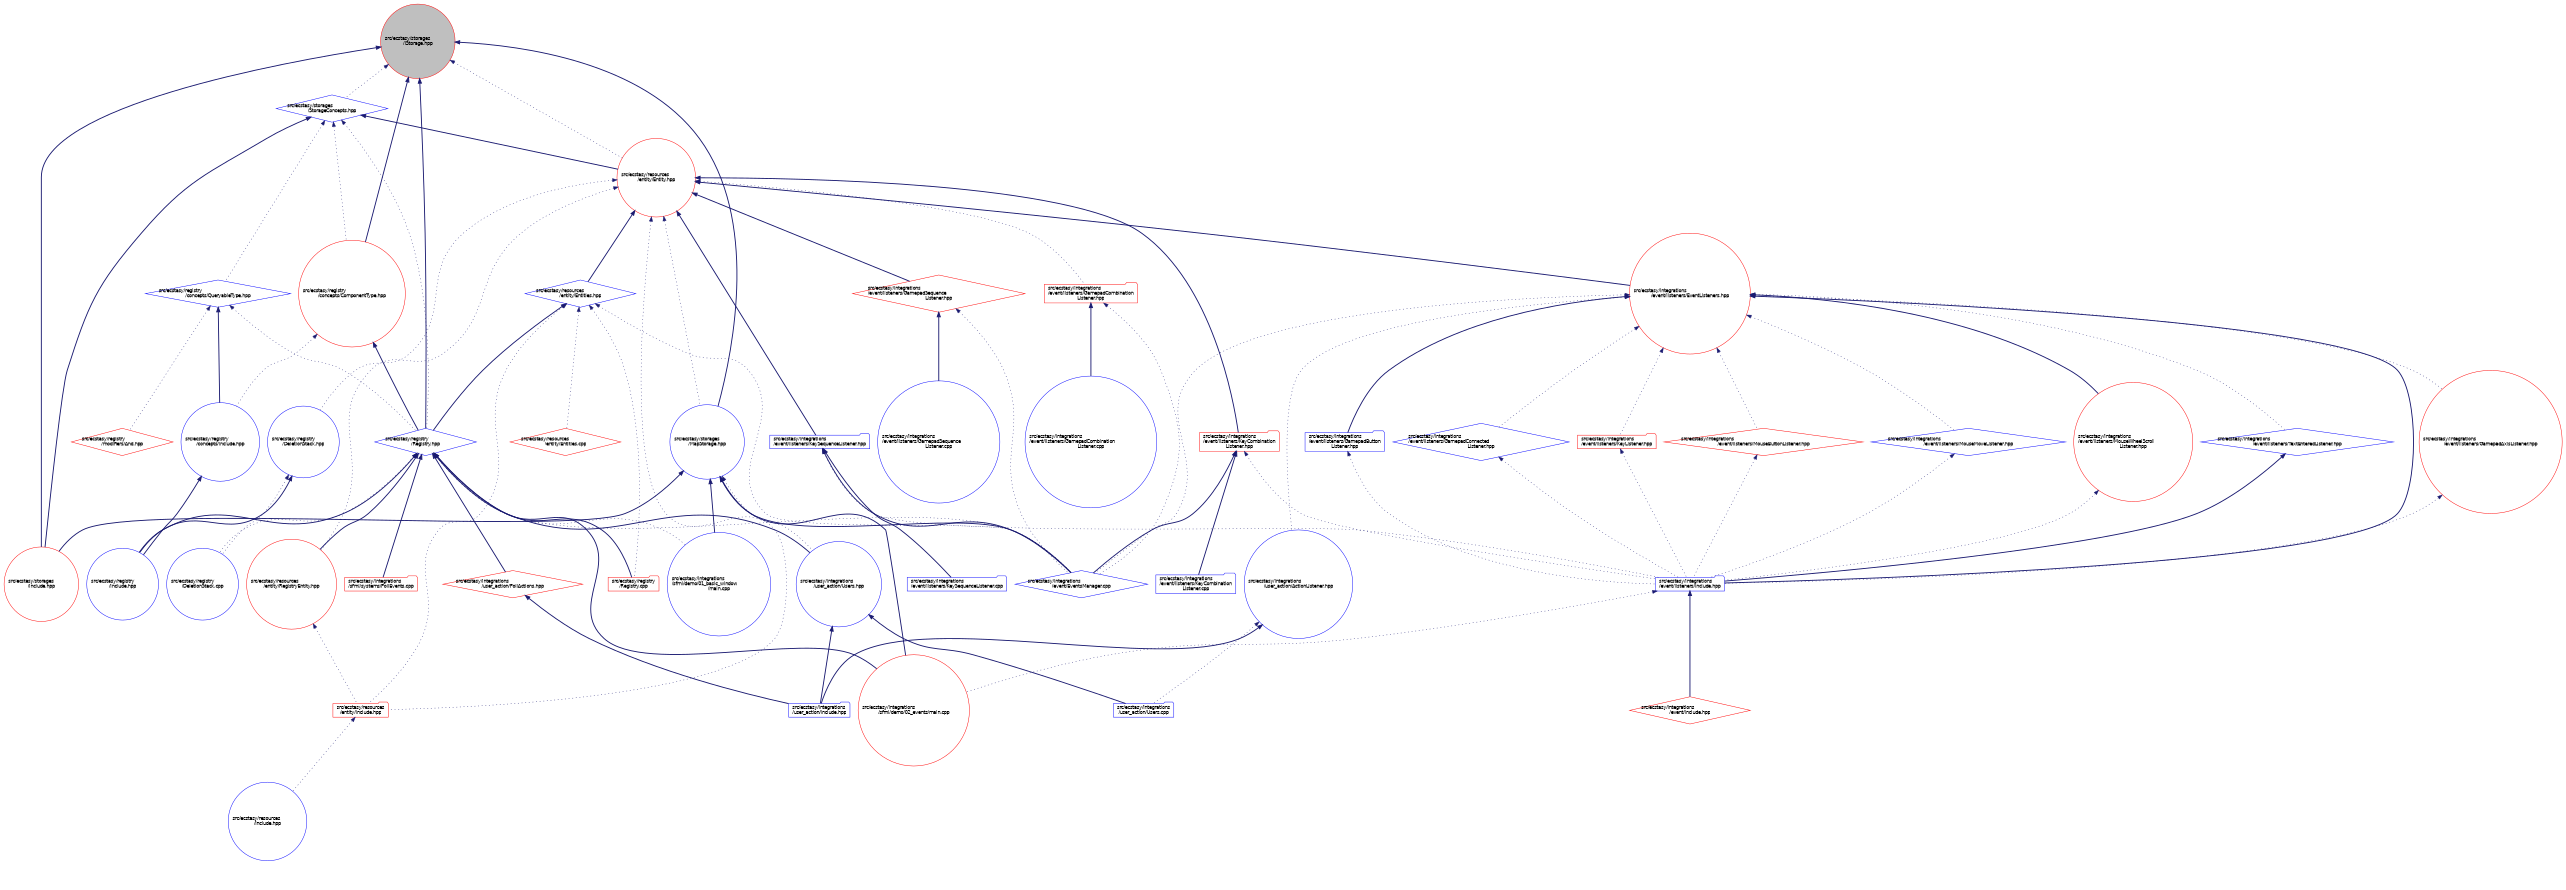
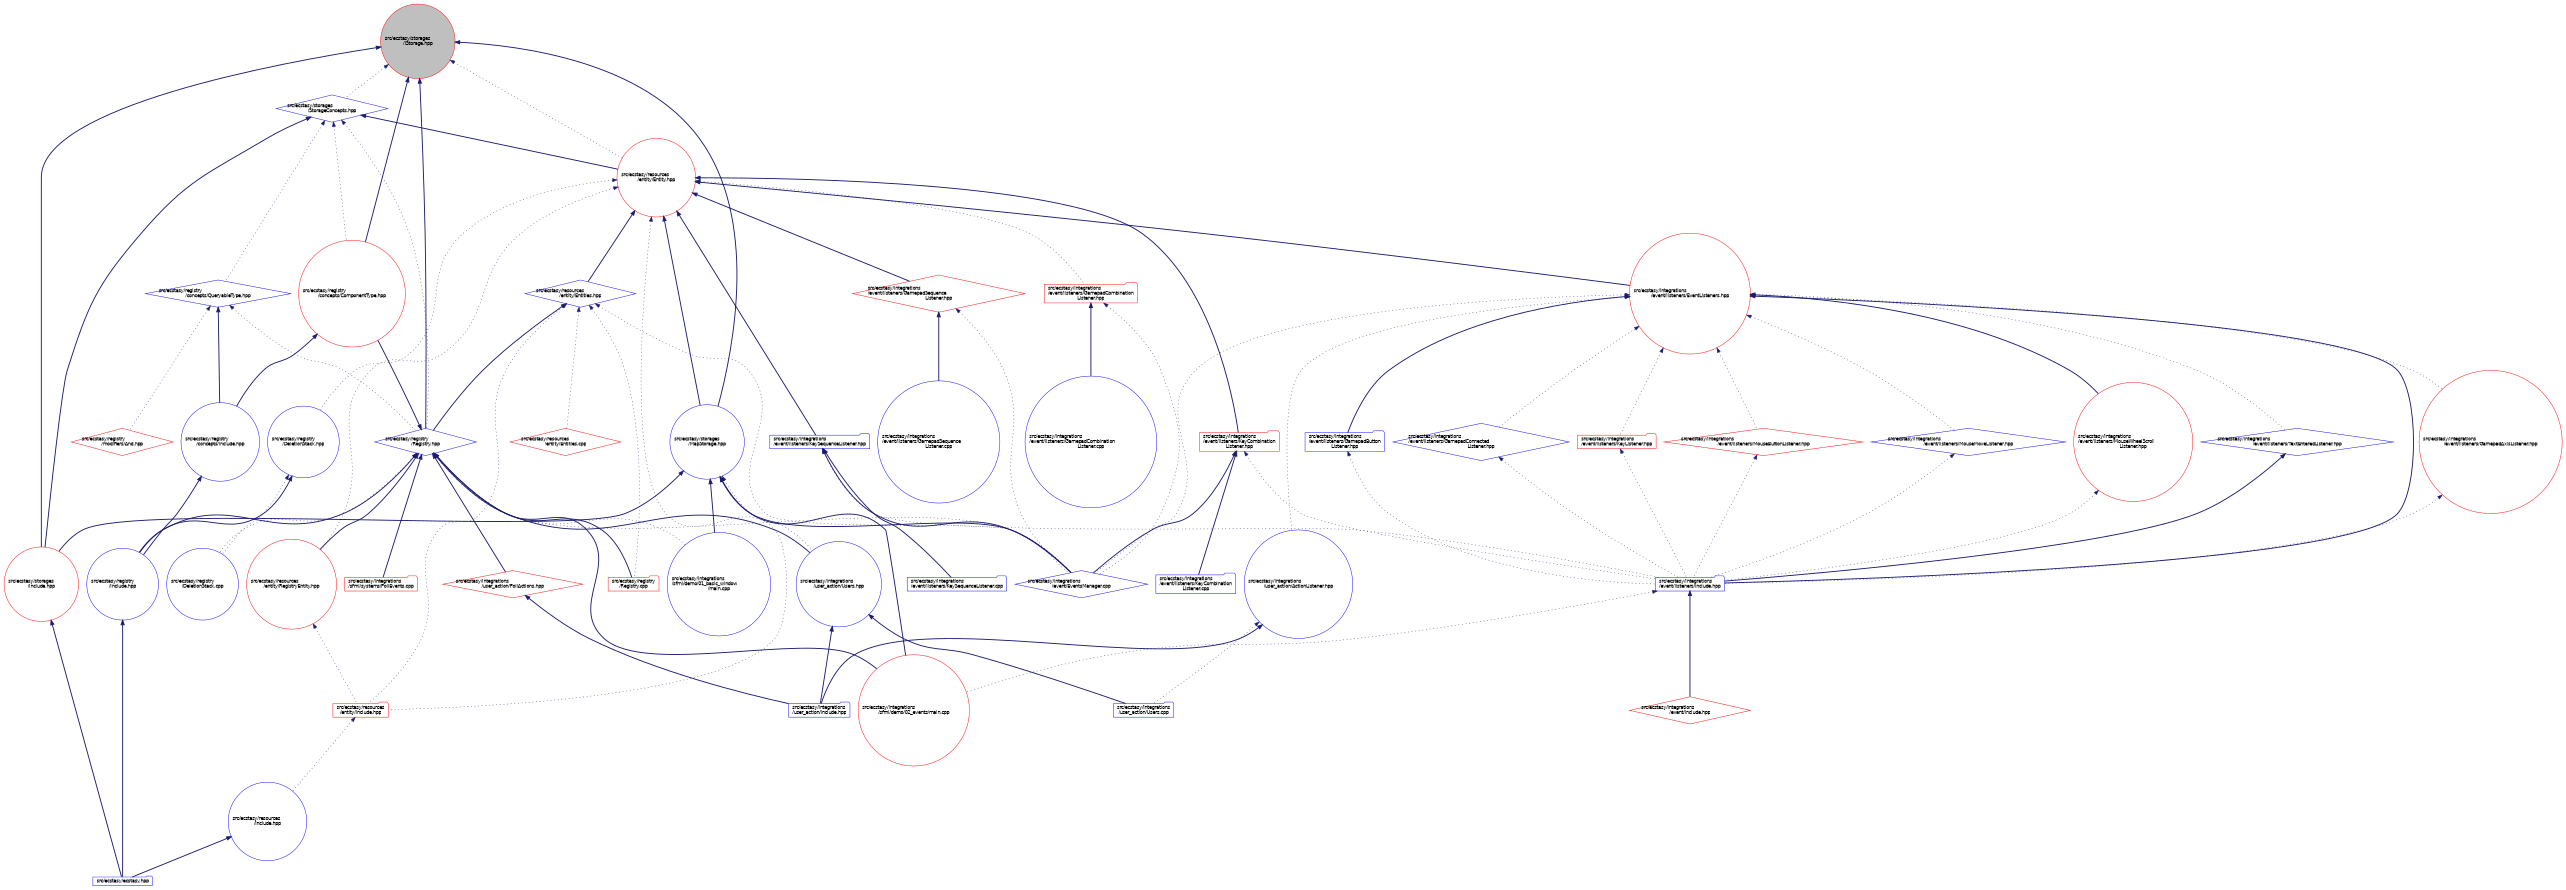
(682, 313) -> (682, 313)
(270, 366) -> (270, 366)
(396, 389) -> (399, 383)
none -> (123, 881)
